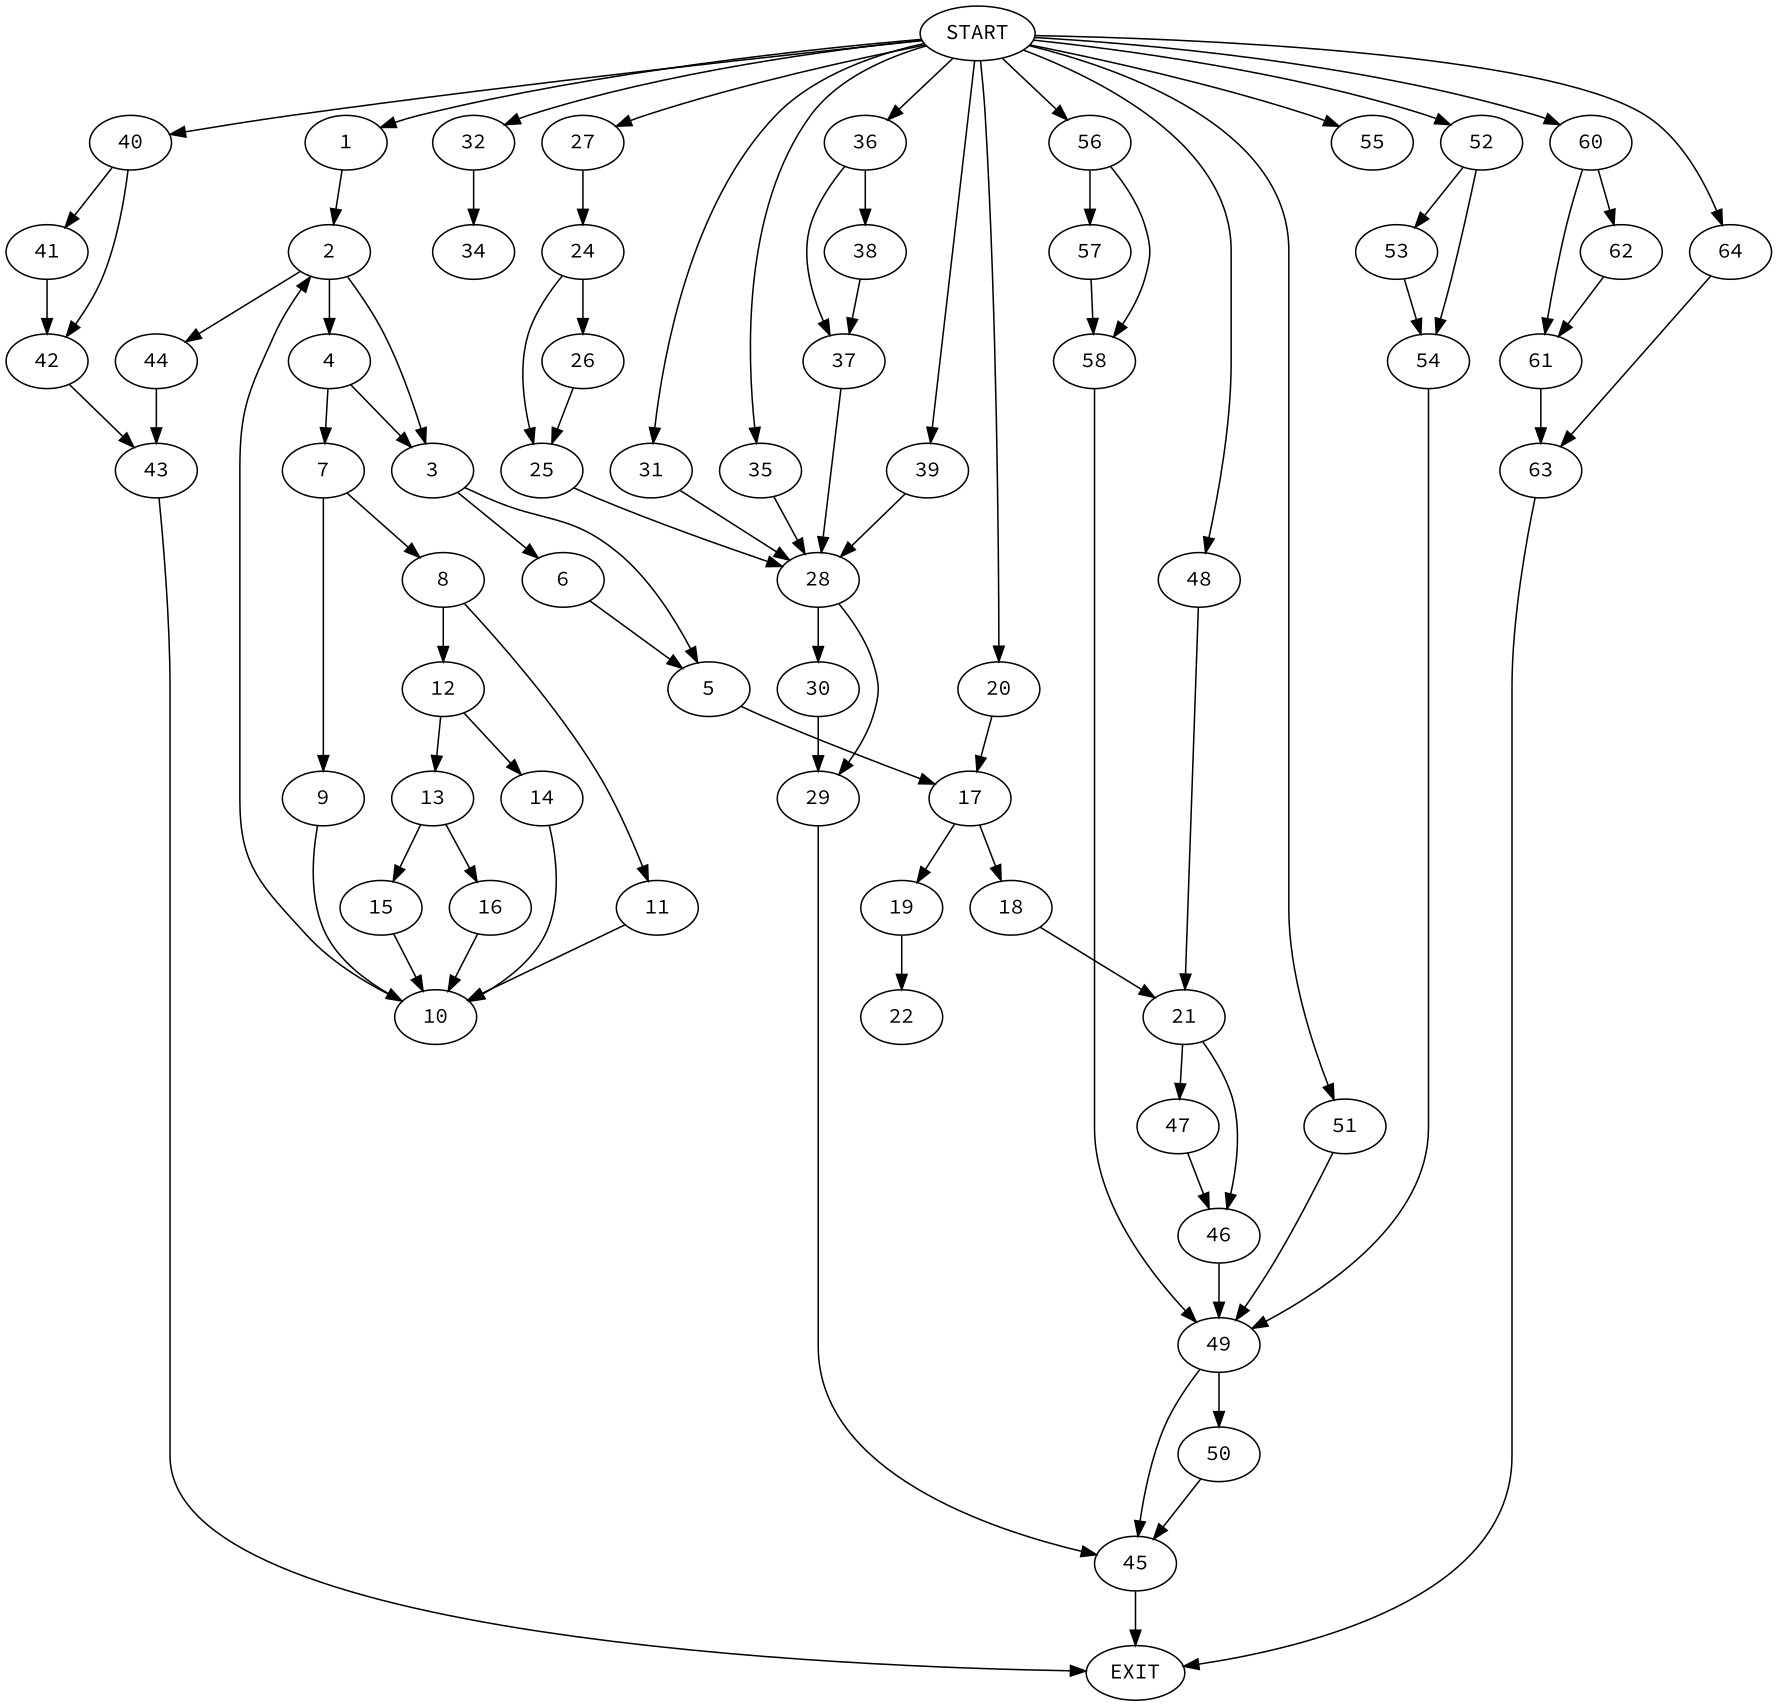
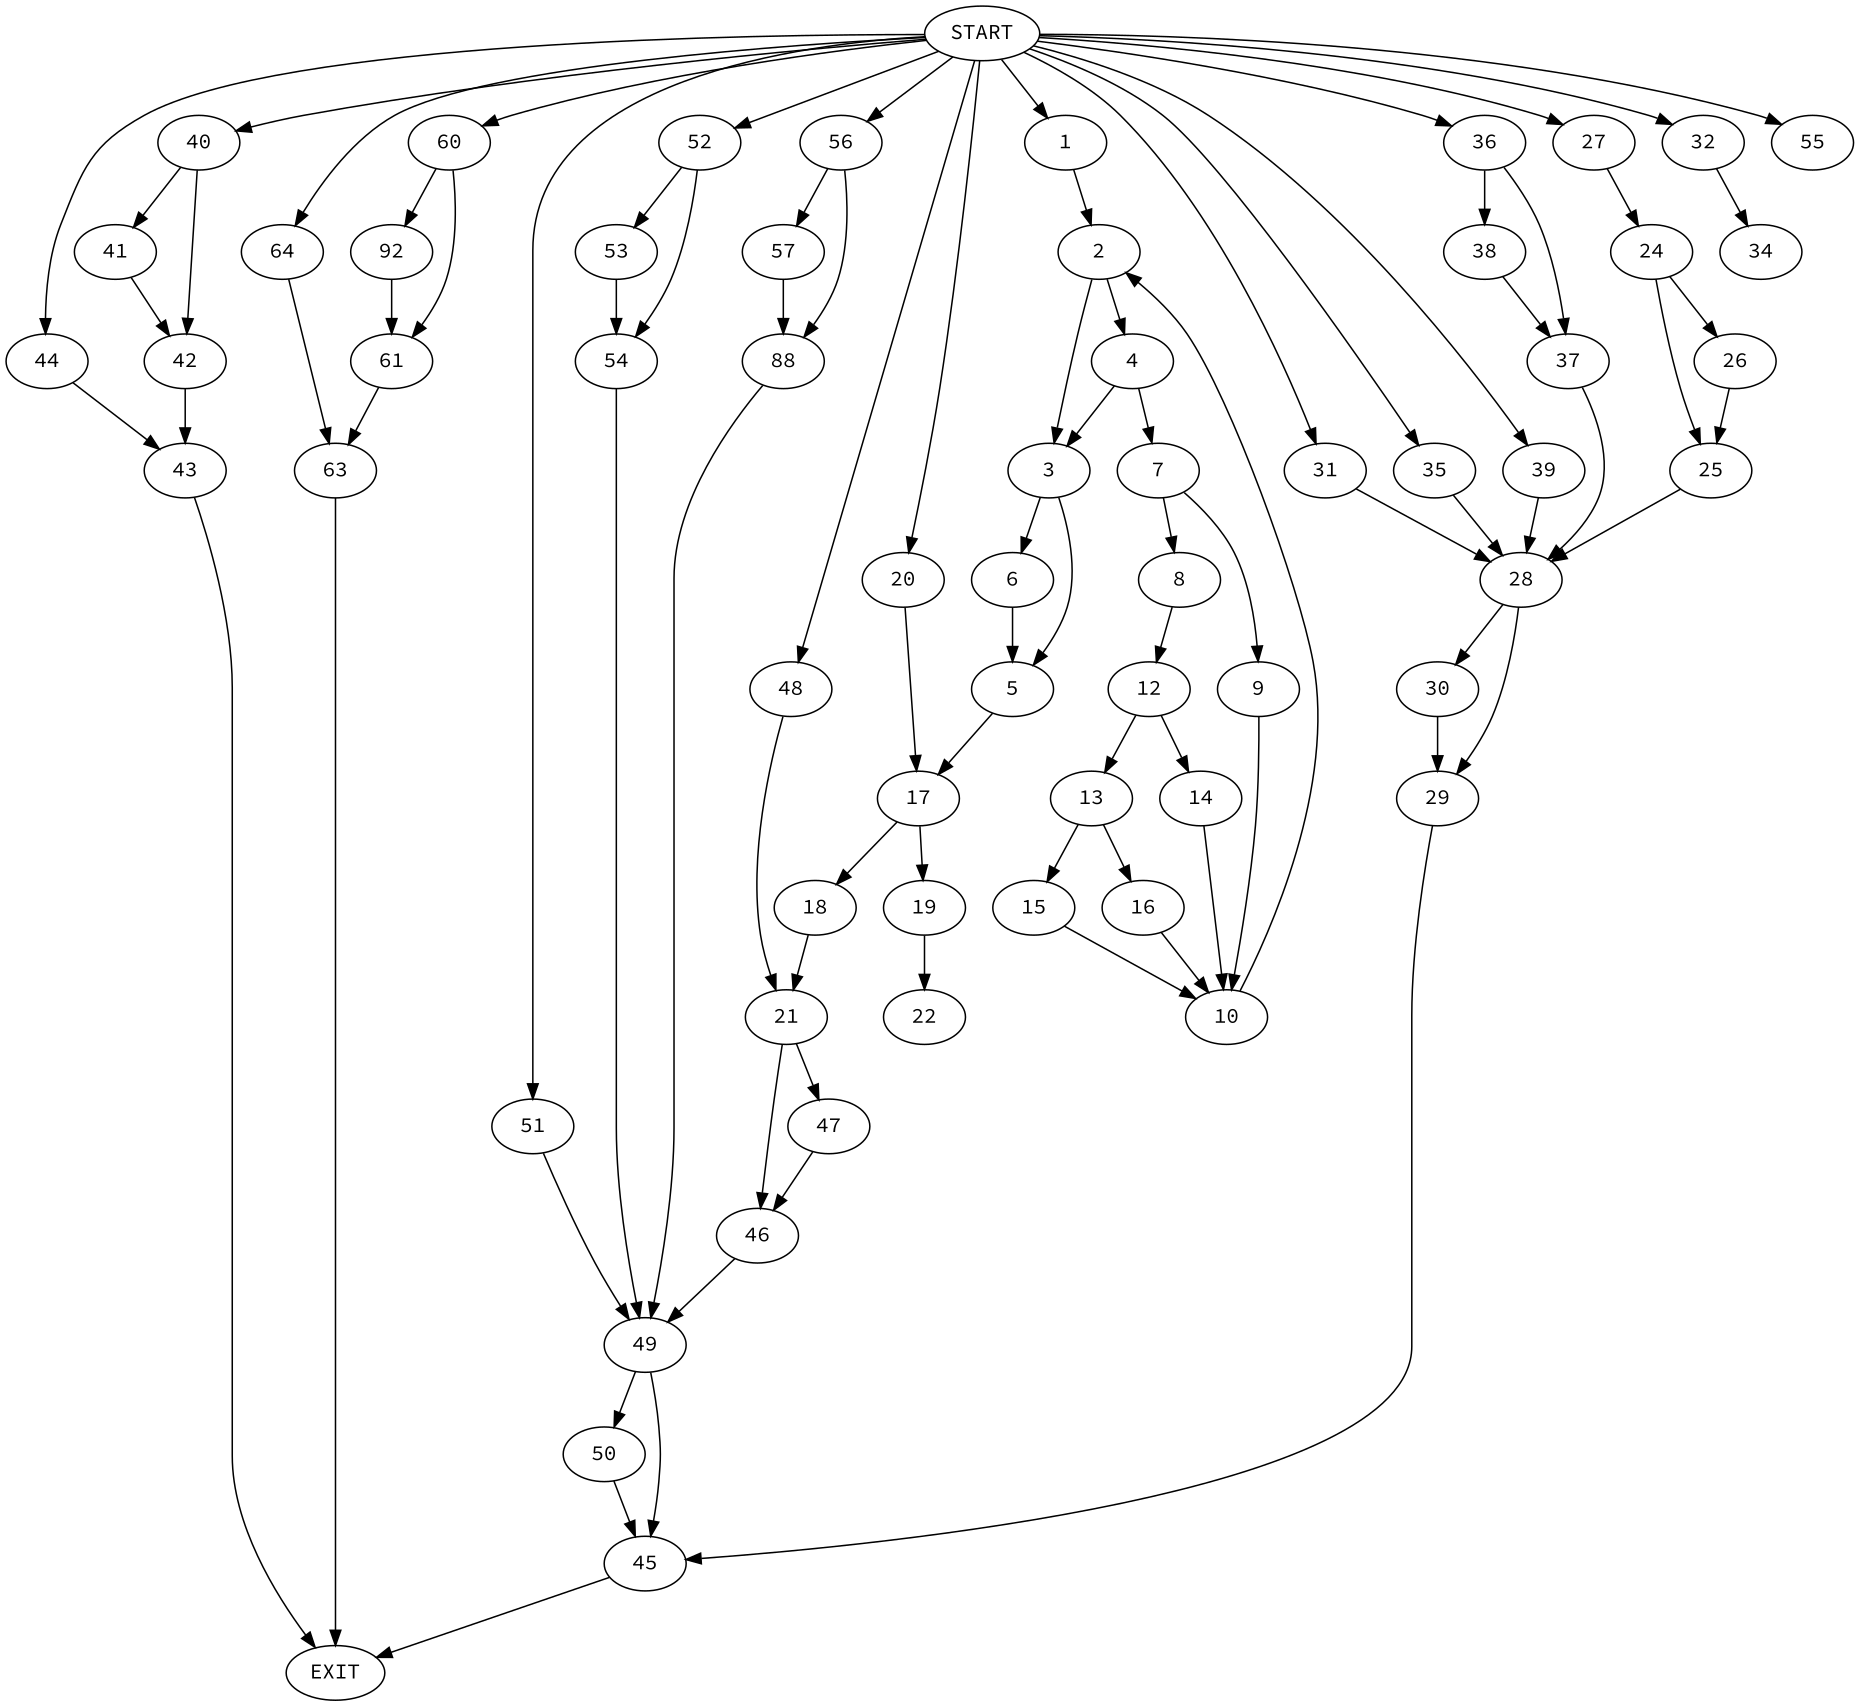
(1621, 252) -> (392, 252)
(250, 303) -> (412, 56)
(1095, 361) -> (783, 361)
(657, 908) -> none
